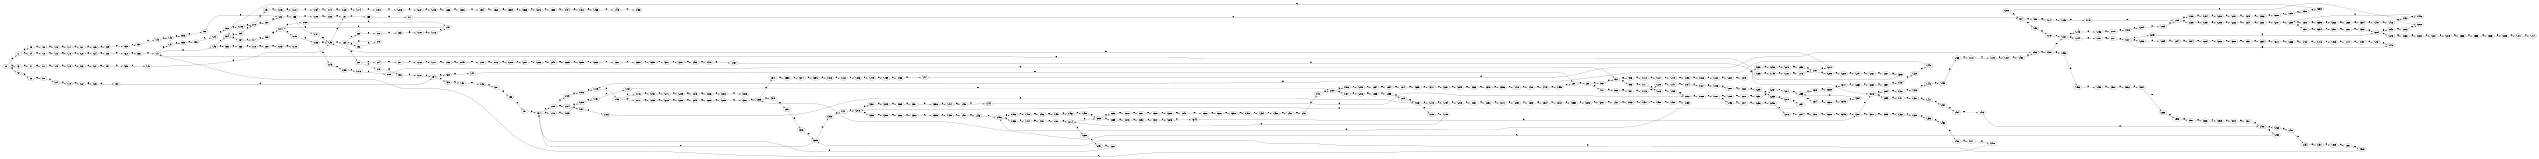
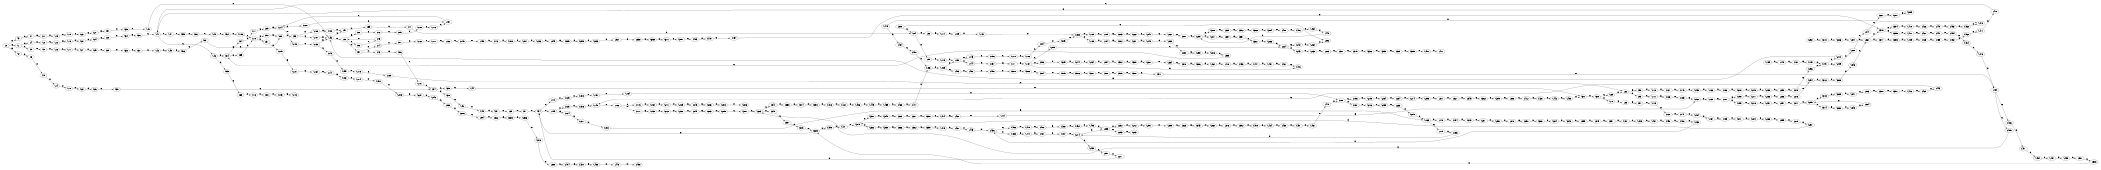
(1981, 58) -> (1431, 20)
(1133, 120) -> none
